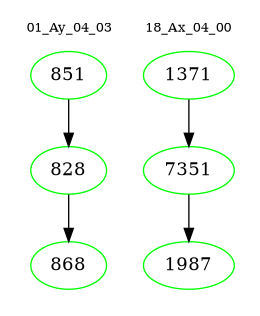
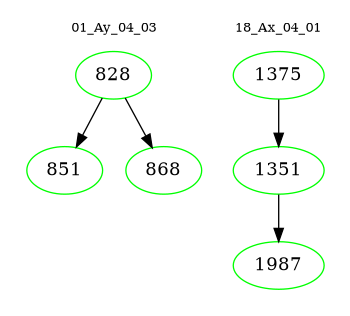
(189, 28) -> (279, 28)
(189, 75) -> (279, 75)
(69, 116) -> (92, 117)
(189, 170) -> (279, 170)
